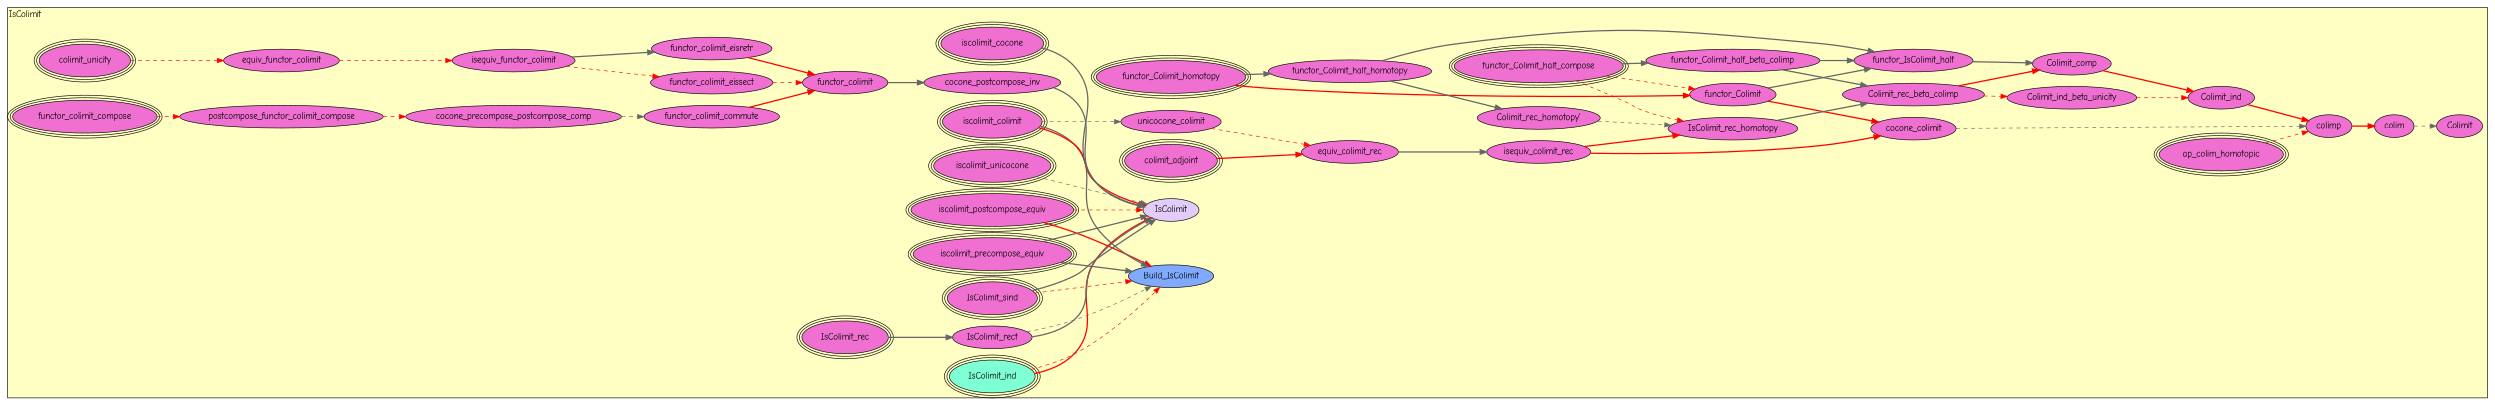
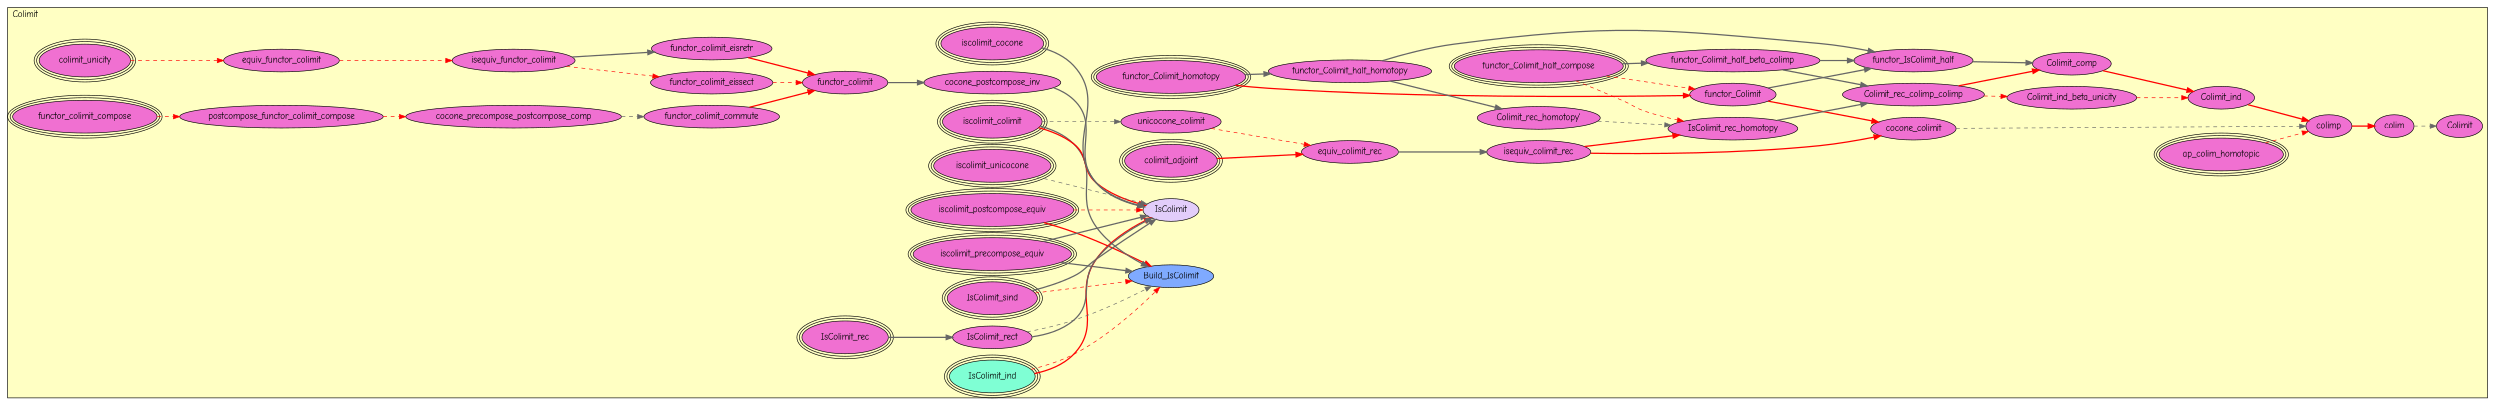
(25, 15) -> (25, 15)
(1913, 95) -> (1913, 95)
